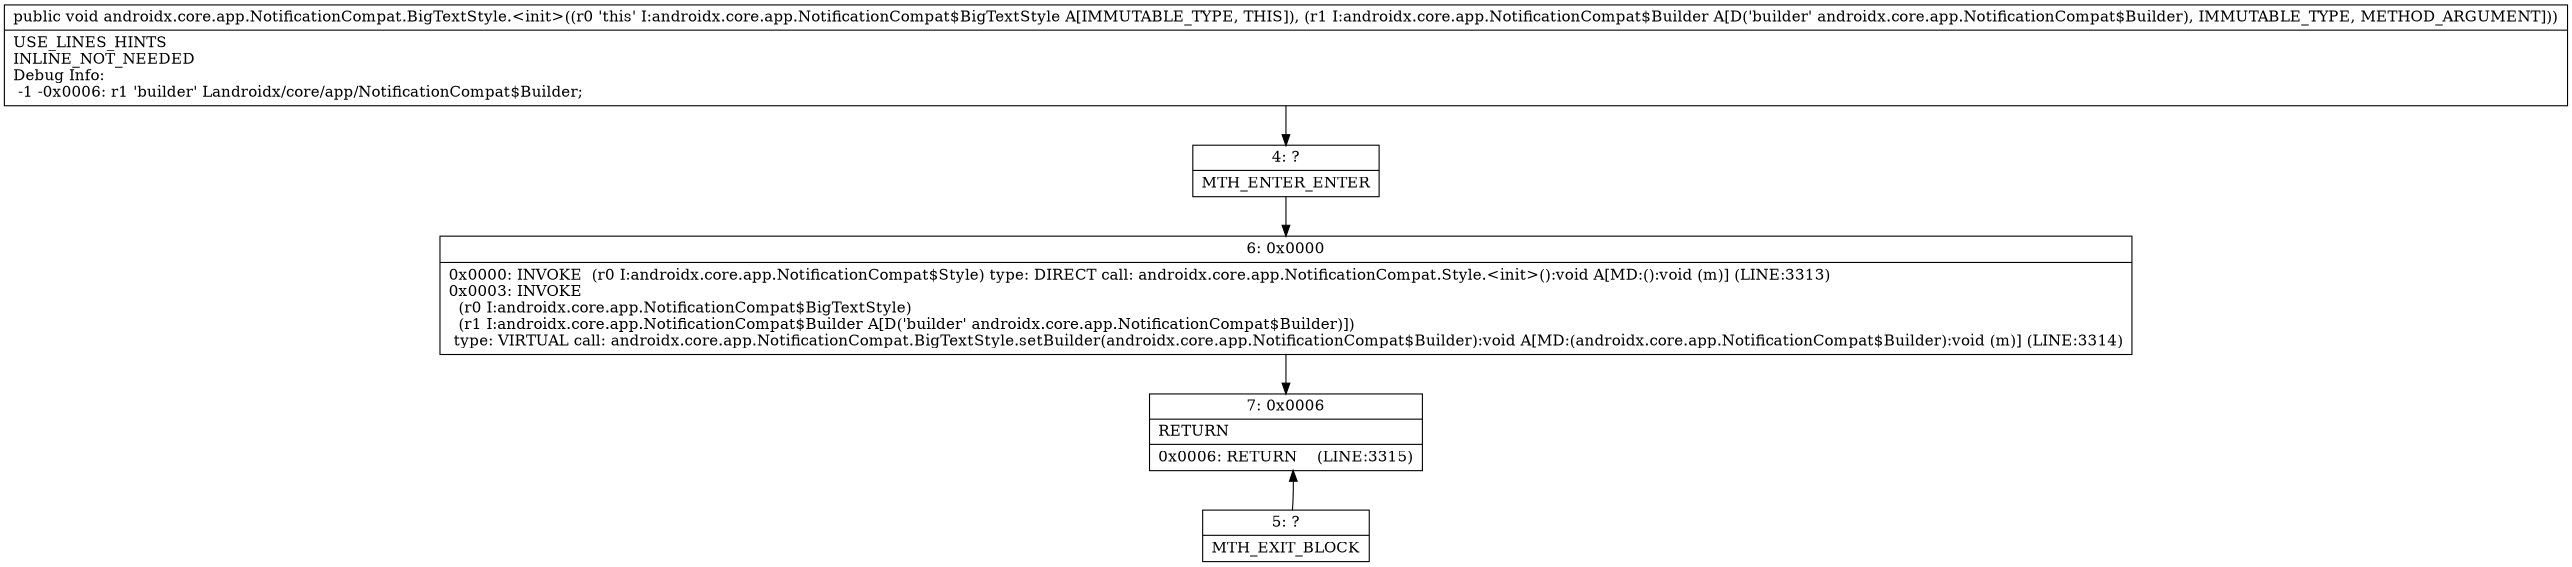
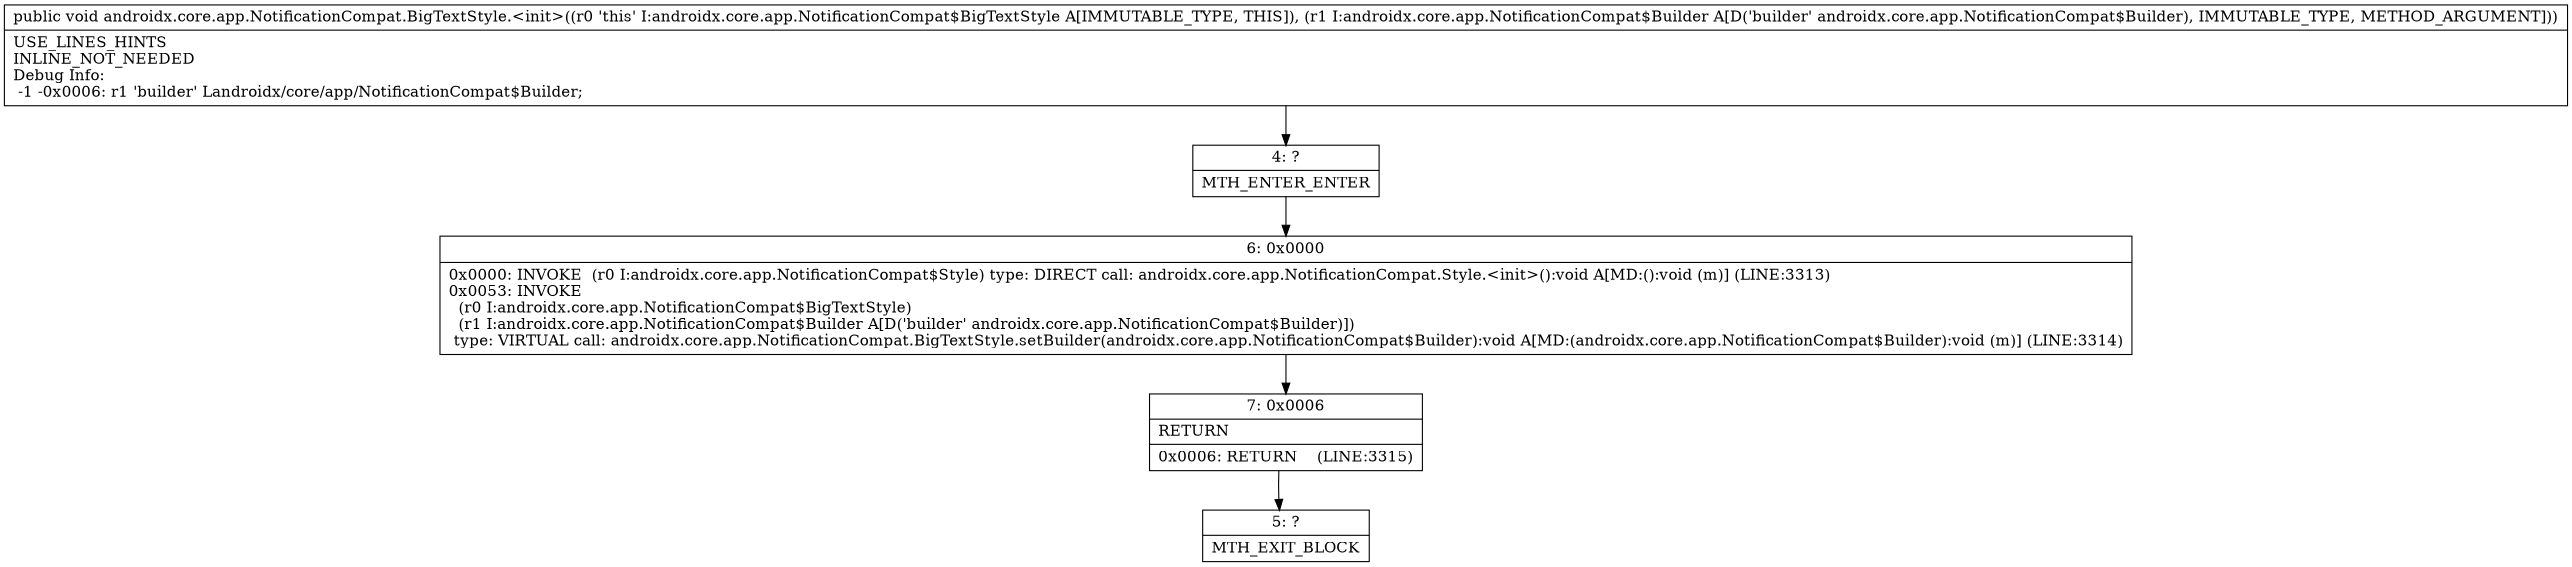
(521, 291) -> (521, 291)
(1293, 496) -> (1279, 485)
